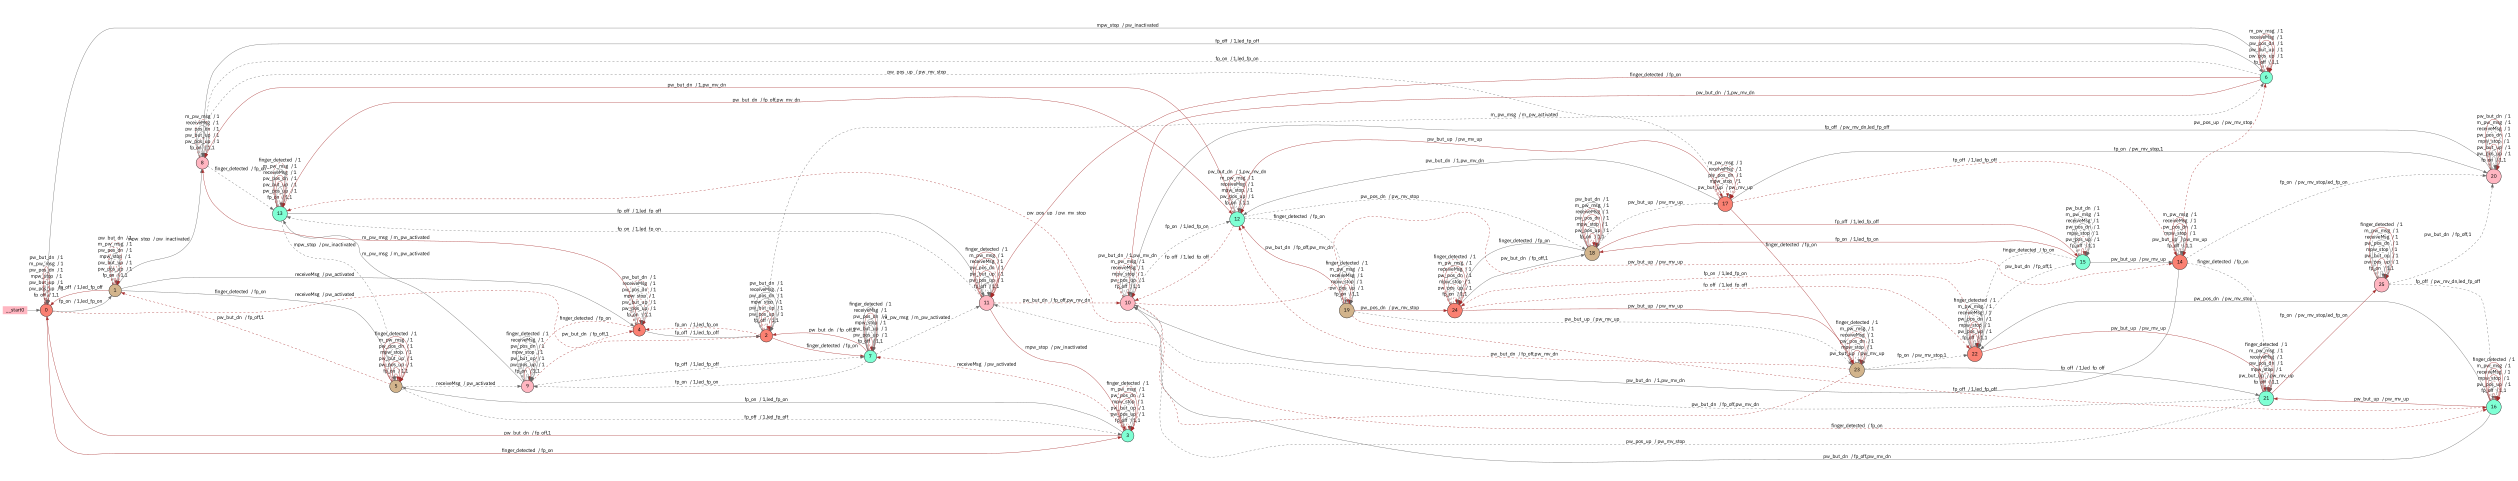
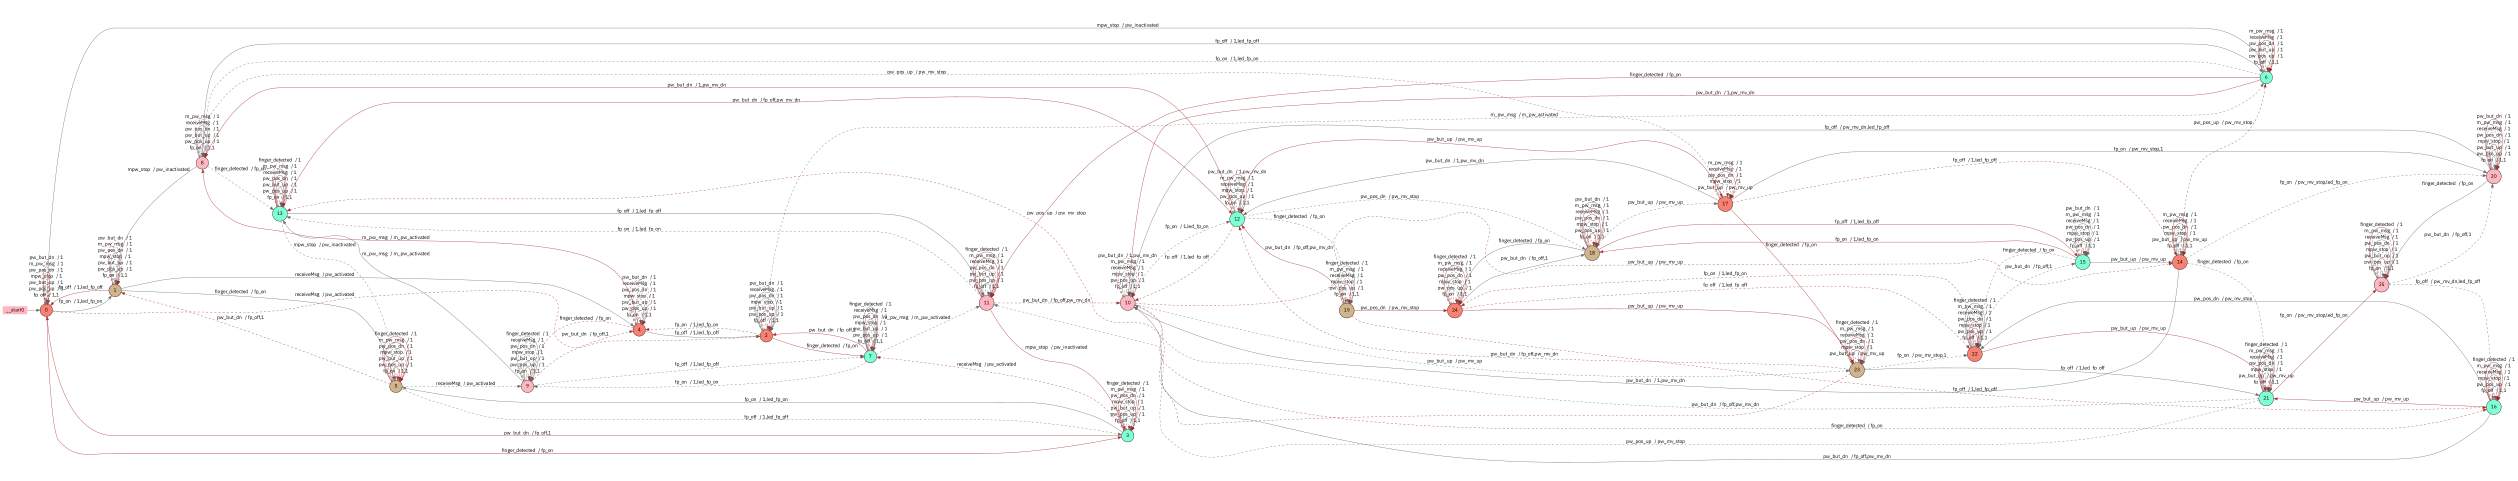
none -> (2428, 219)
(184, 248) -> (142, 214)
(1606, 322) -> (1488, 370)
